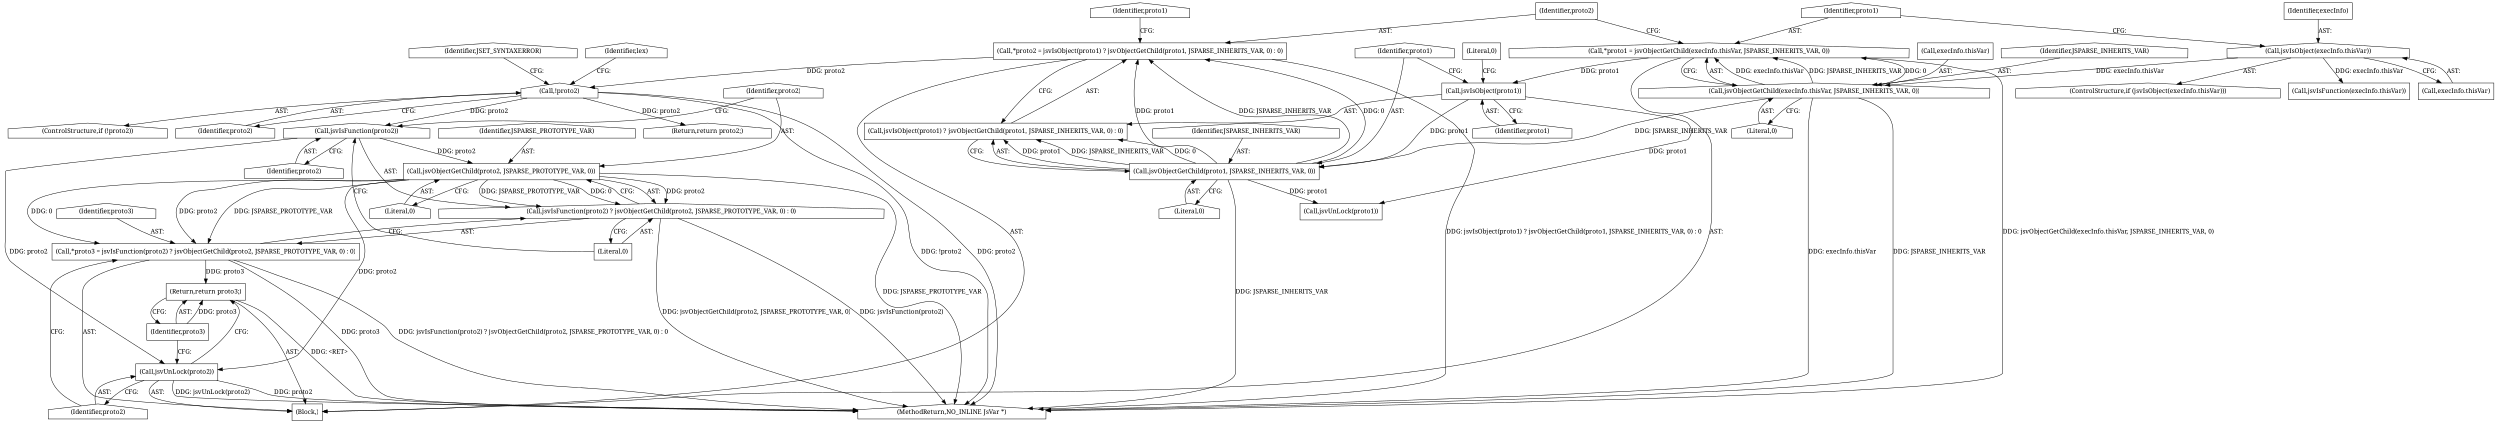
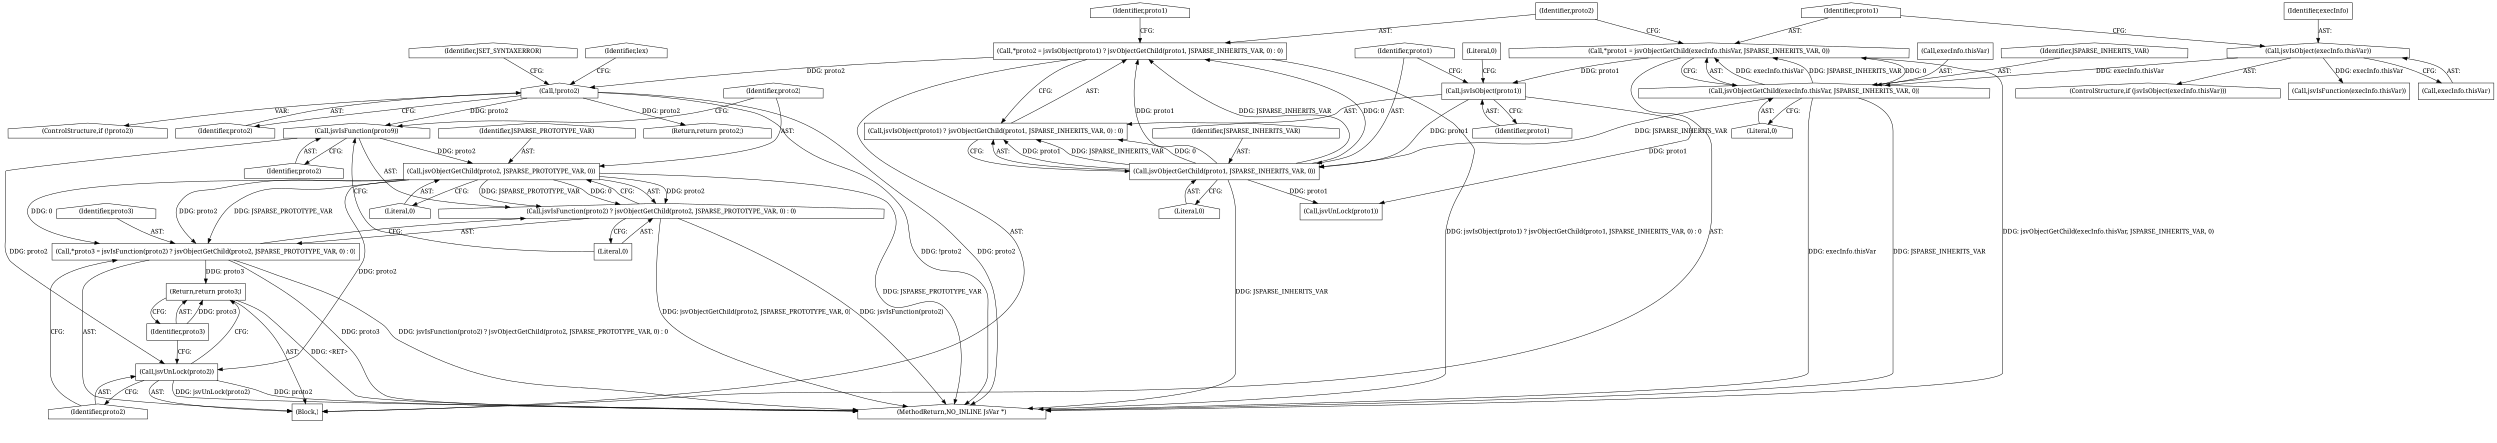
(283, 111) -> (283, 111)
(357, 131) -> (357, 131)
